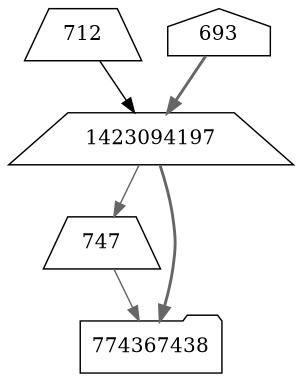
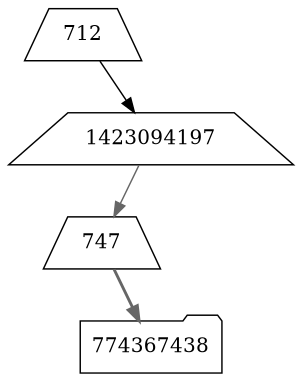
(219, 35) -> none
(175, 236) -> none
(123, 288) -> (123, 288)
